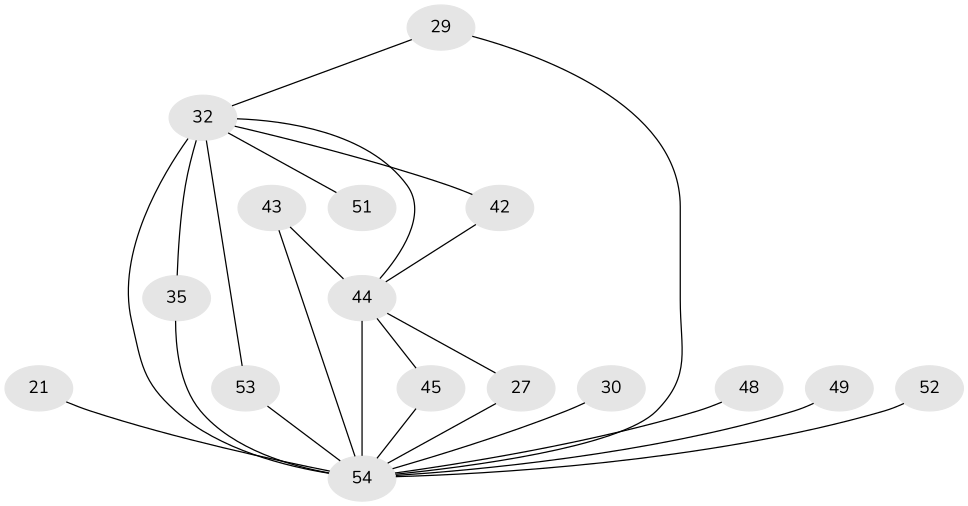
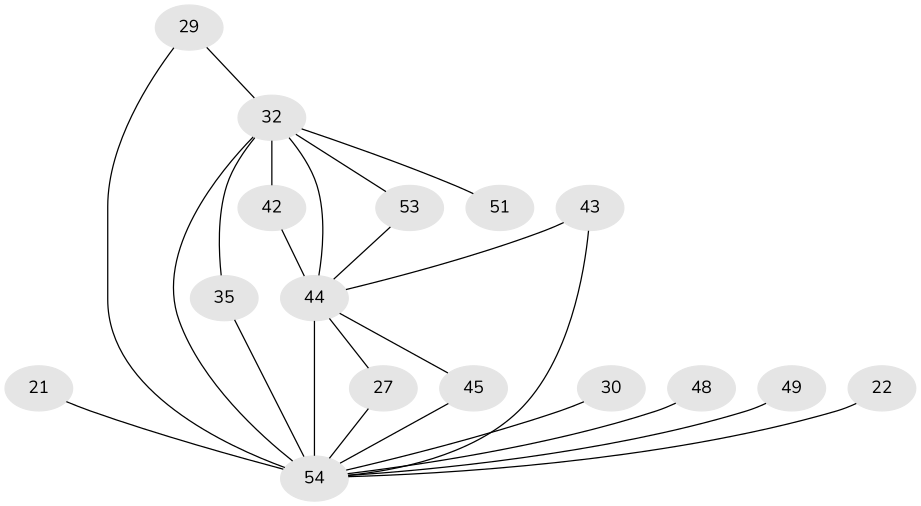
(930, 388) -> (882, 388)
(304, 433) -> (362, 253)
